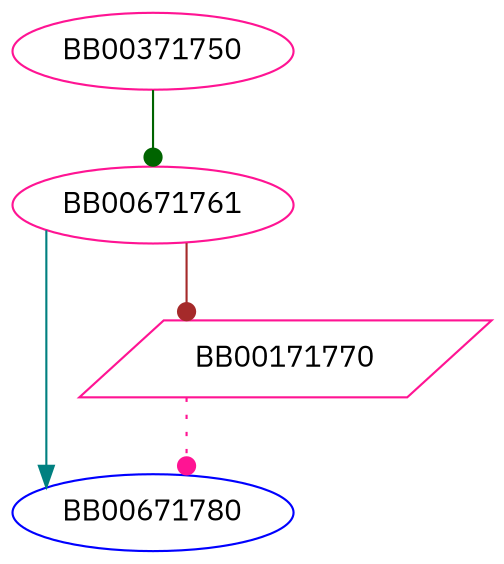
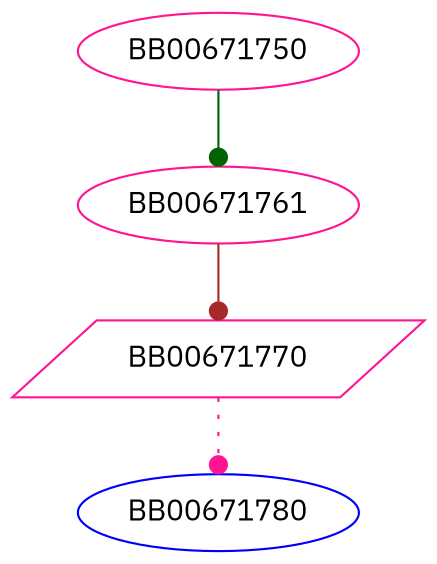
(153, 51) -> (218, 51)
(46, 348) -> none
(285, 359) -> (218, 359)
